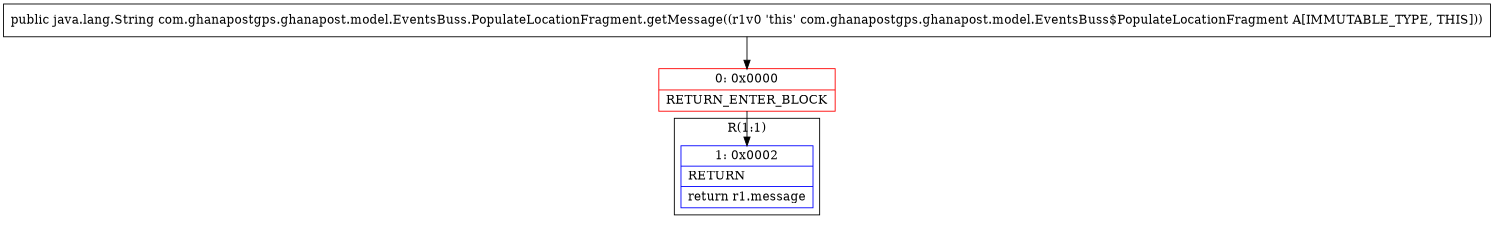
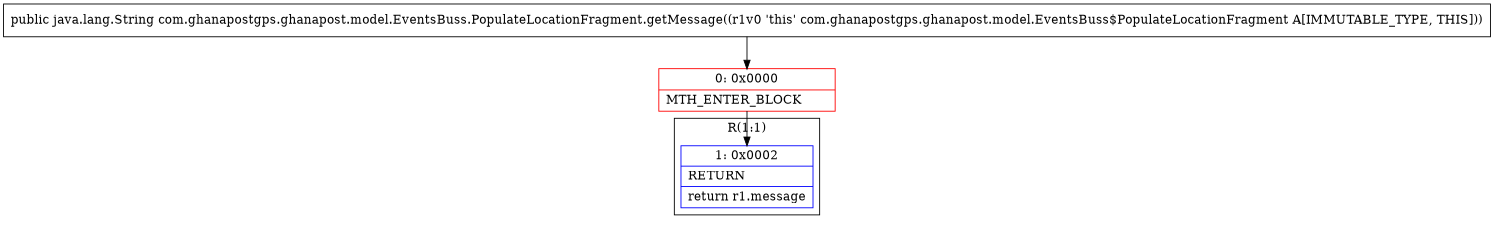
(747, 100) -> (734, 100)
